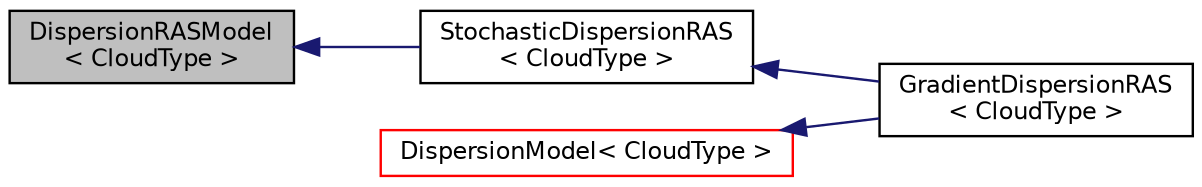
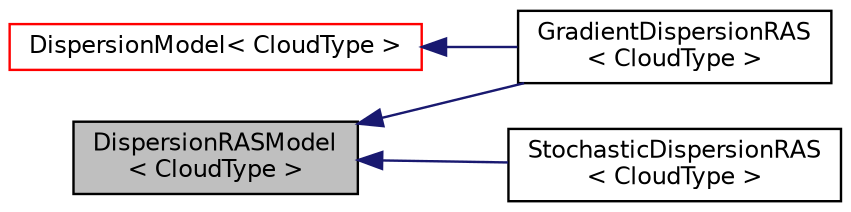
(828, 76) -> (453, 100)
